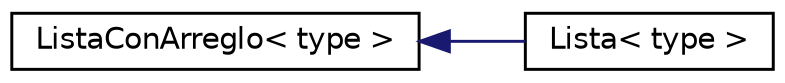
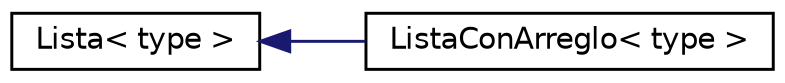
(487, 41) -> (328, 41)
